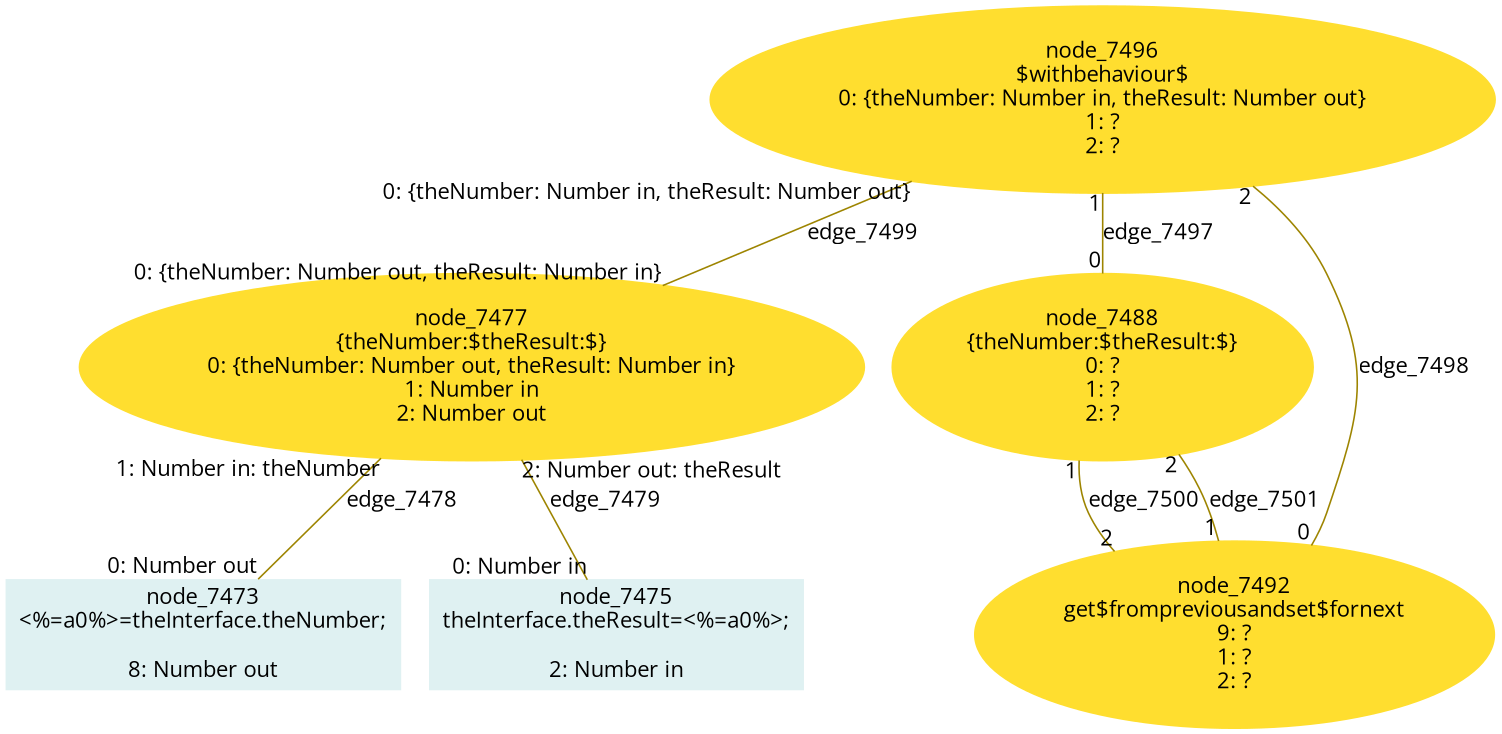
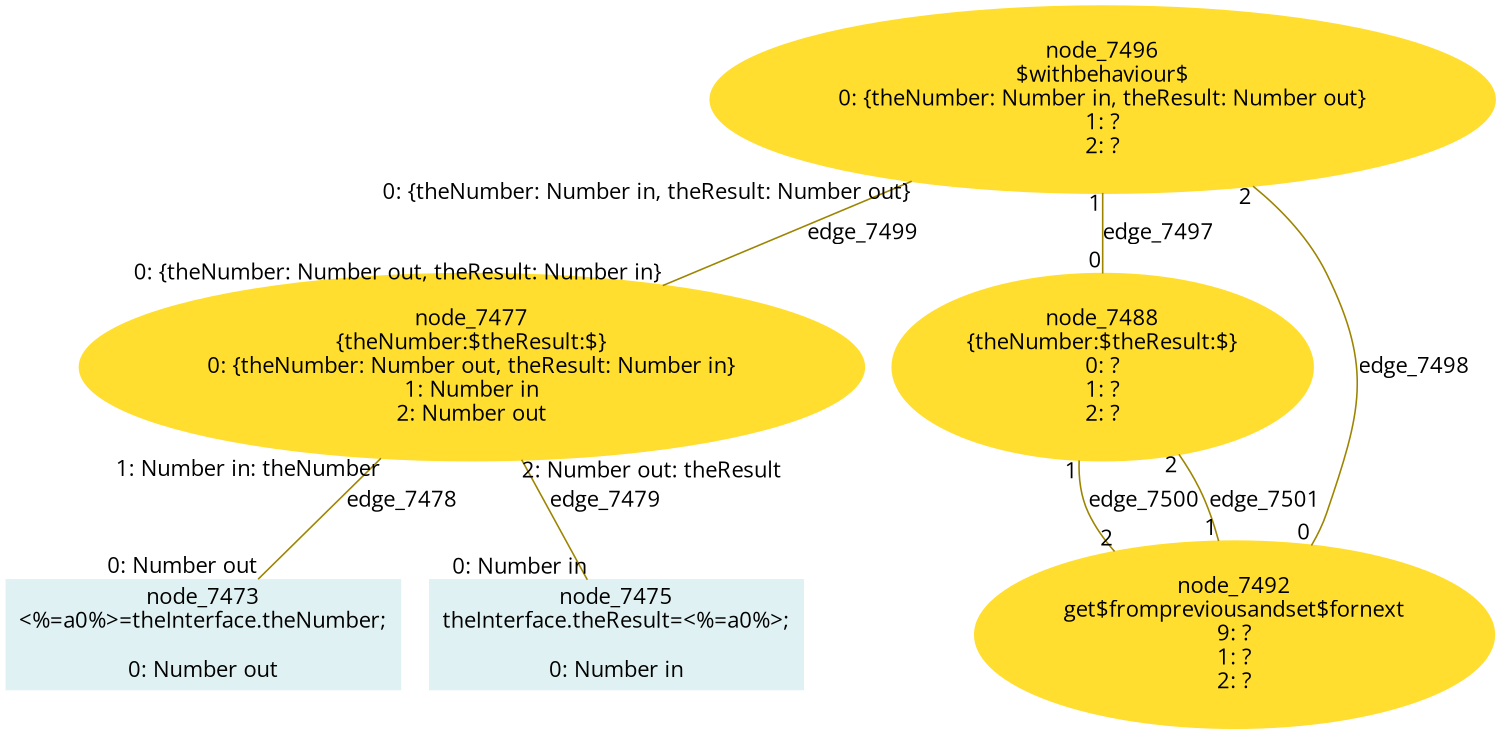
(203, 635) -> (203, 635)
(616, 635) -> (616, 635)
